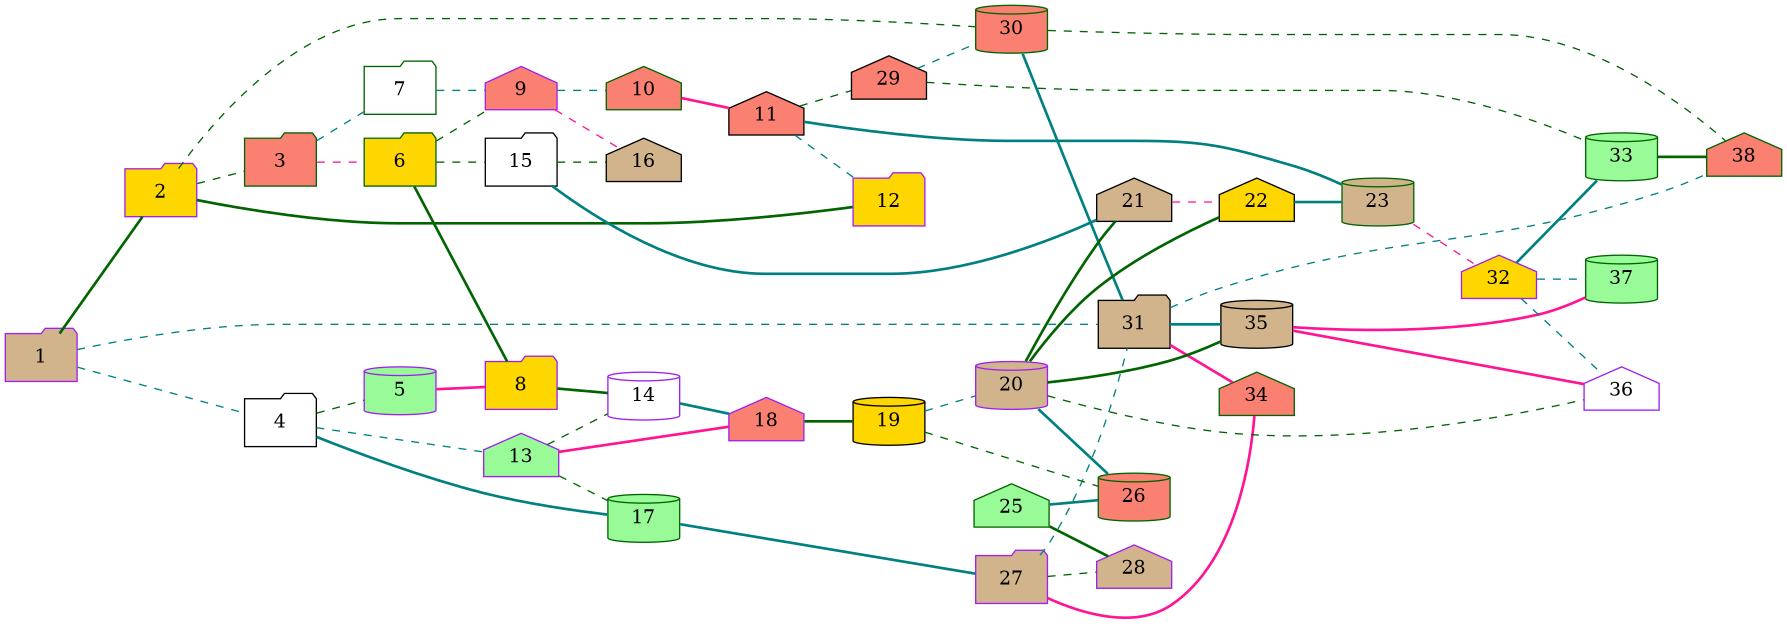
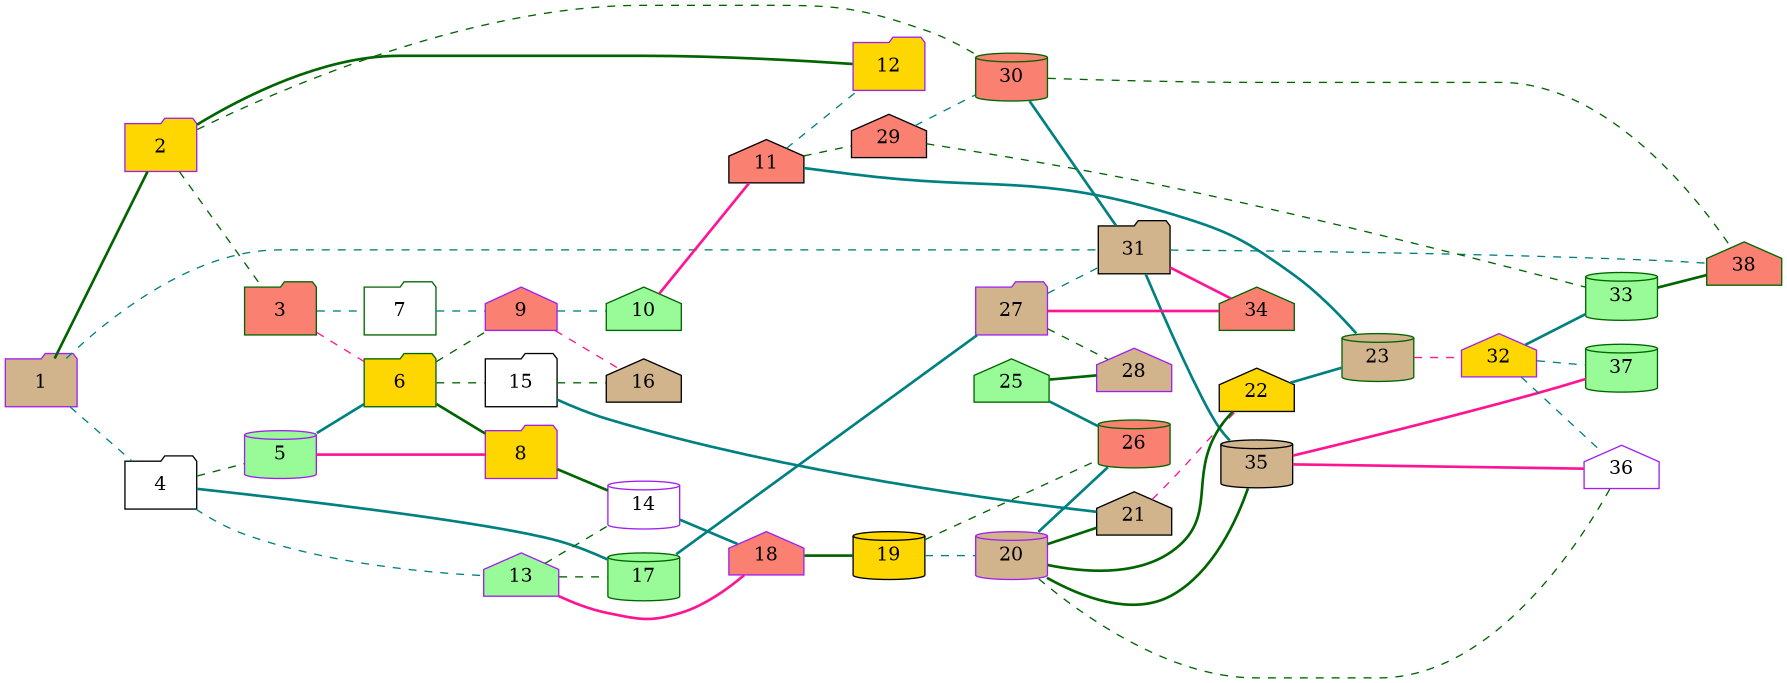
(644, 90) -> (644, 311)
none -> (340, 419)
